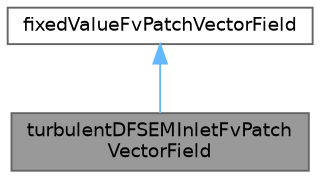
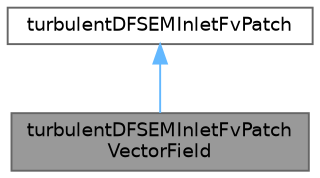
(160, 26) -> (160, 26)
